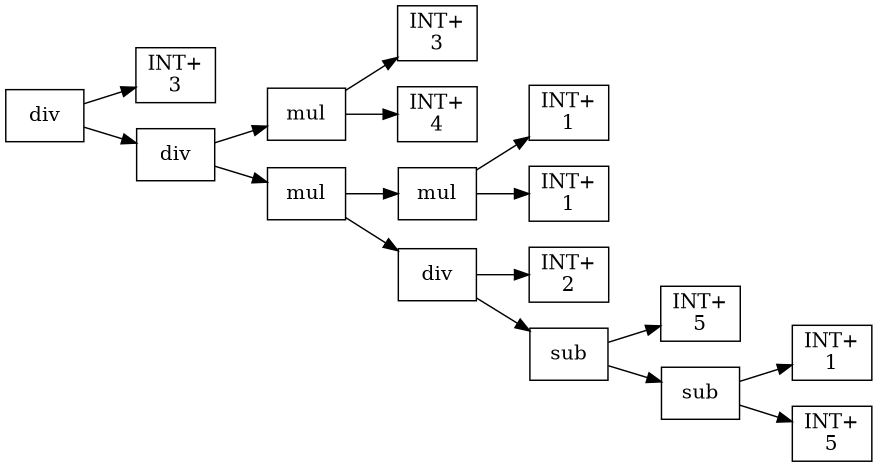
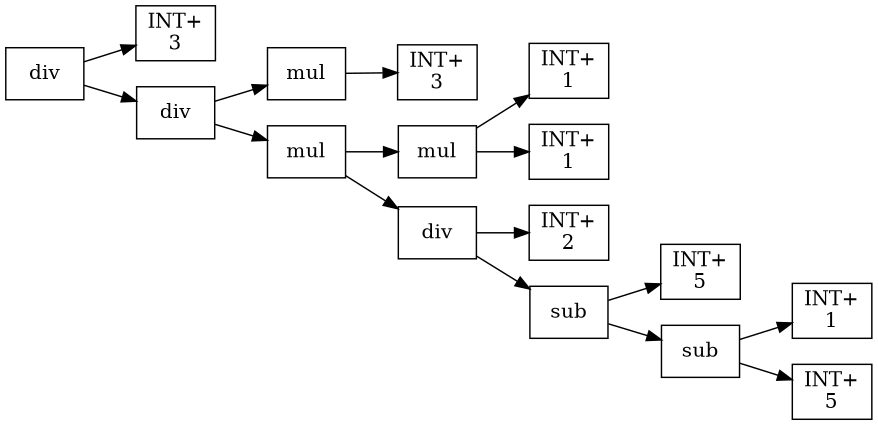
(437, 114) -> none
